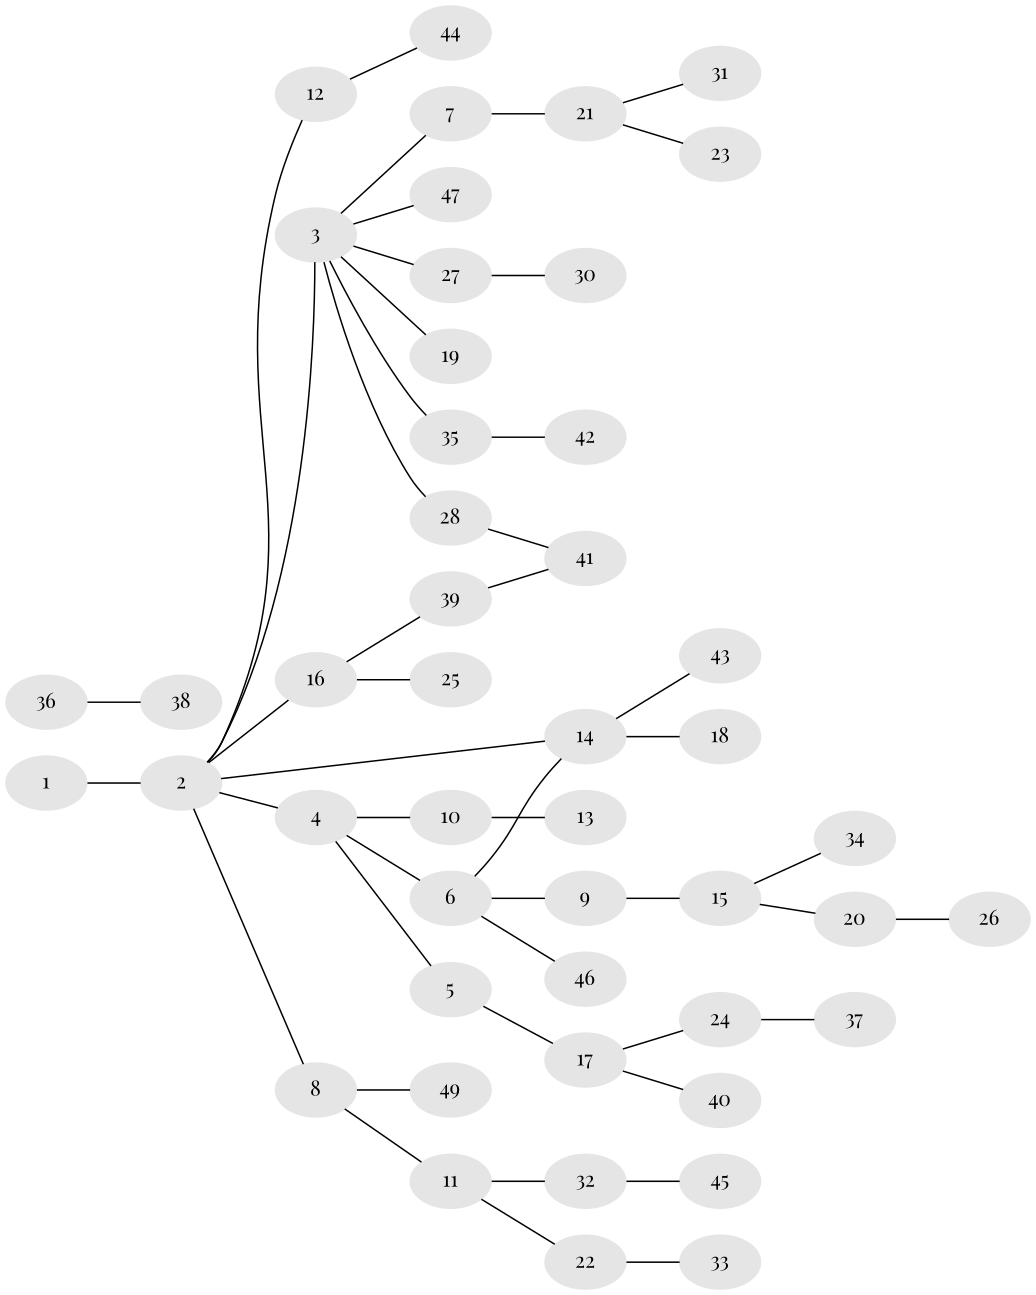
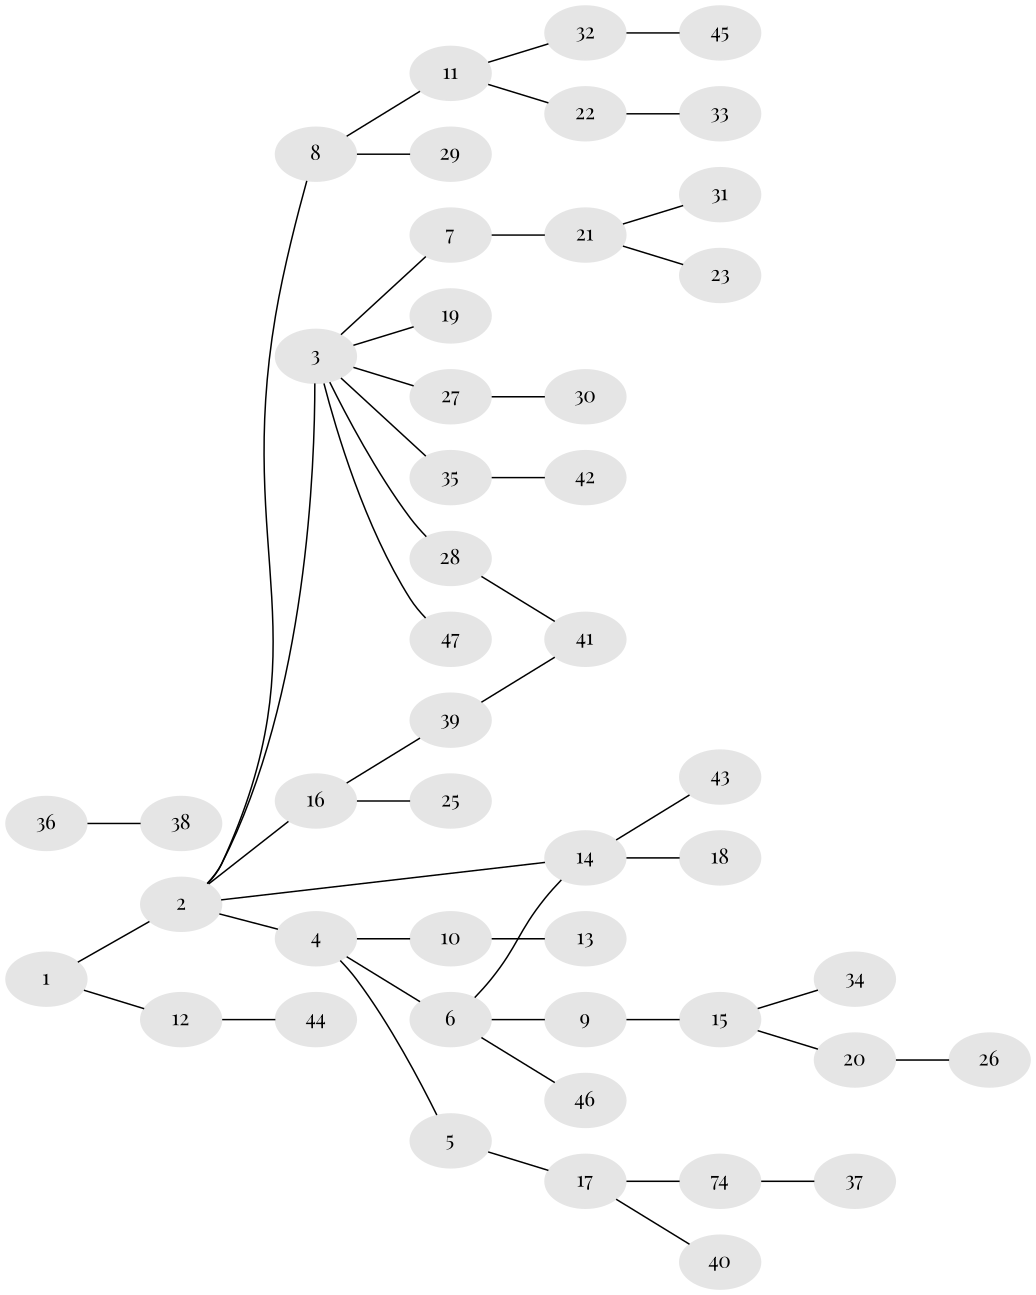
(263, 444) -> (114, 999)
(720, 1020) -> (720, 1181)
(451, 1090) -> (451, 154)
